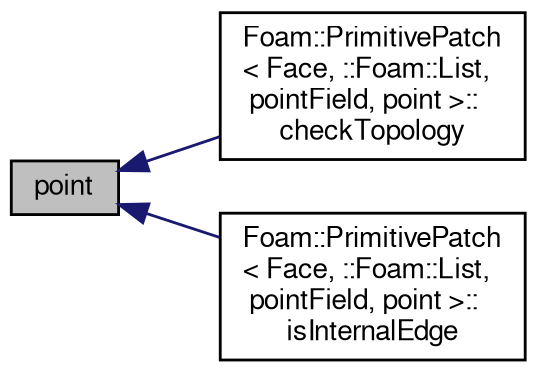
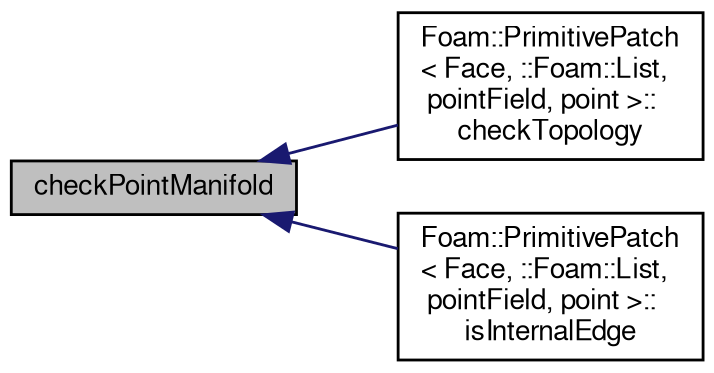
(65, 188) -> (154, 188)
